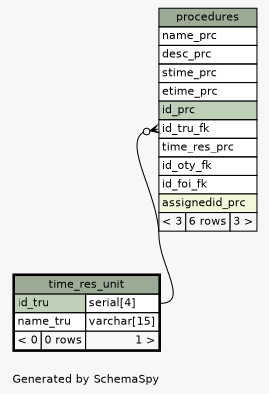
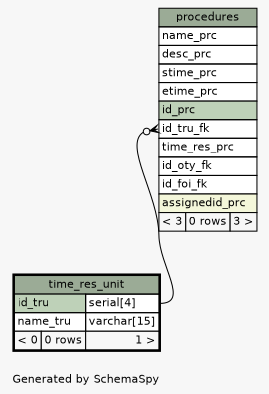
(208, 221) -> (208, 221)
